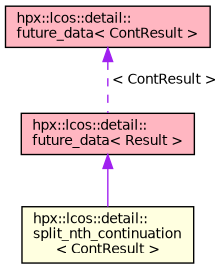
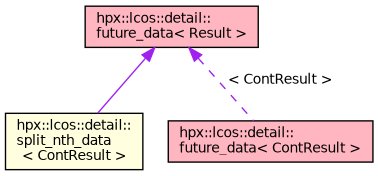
(108, 87) -> (226, 89)
(108, 235) -> (74, 141)
